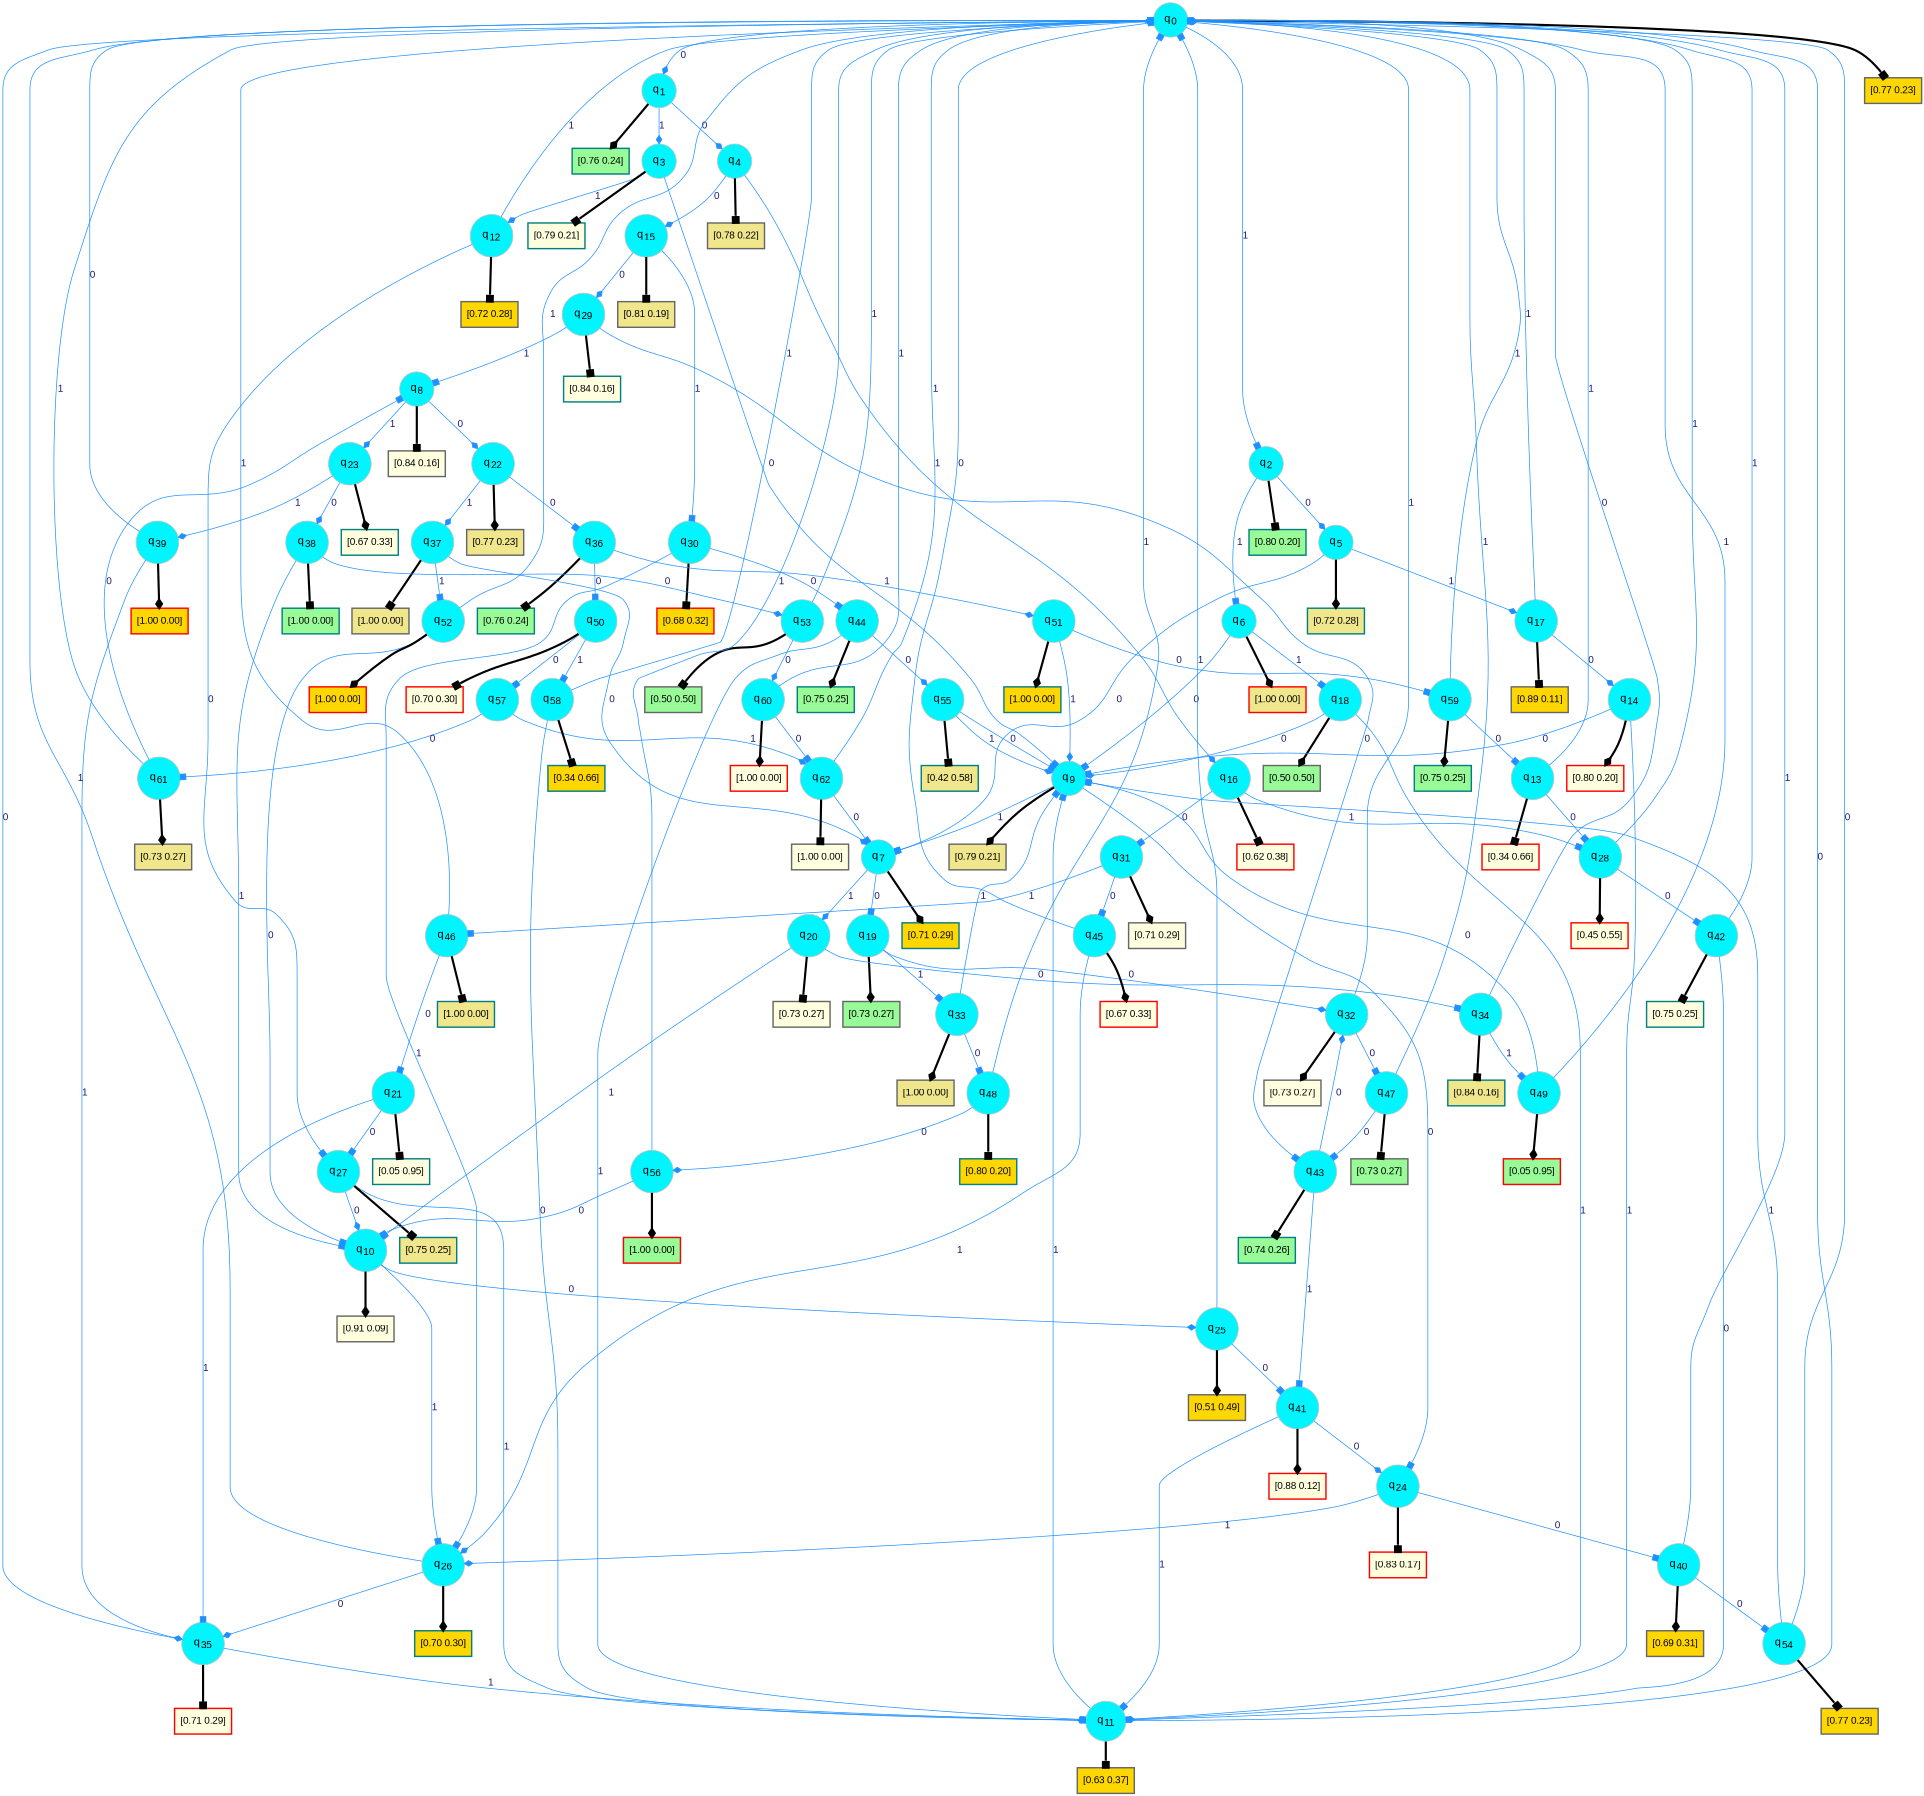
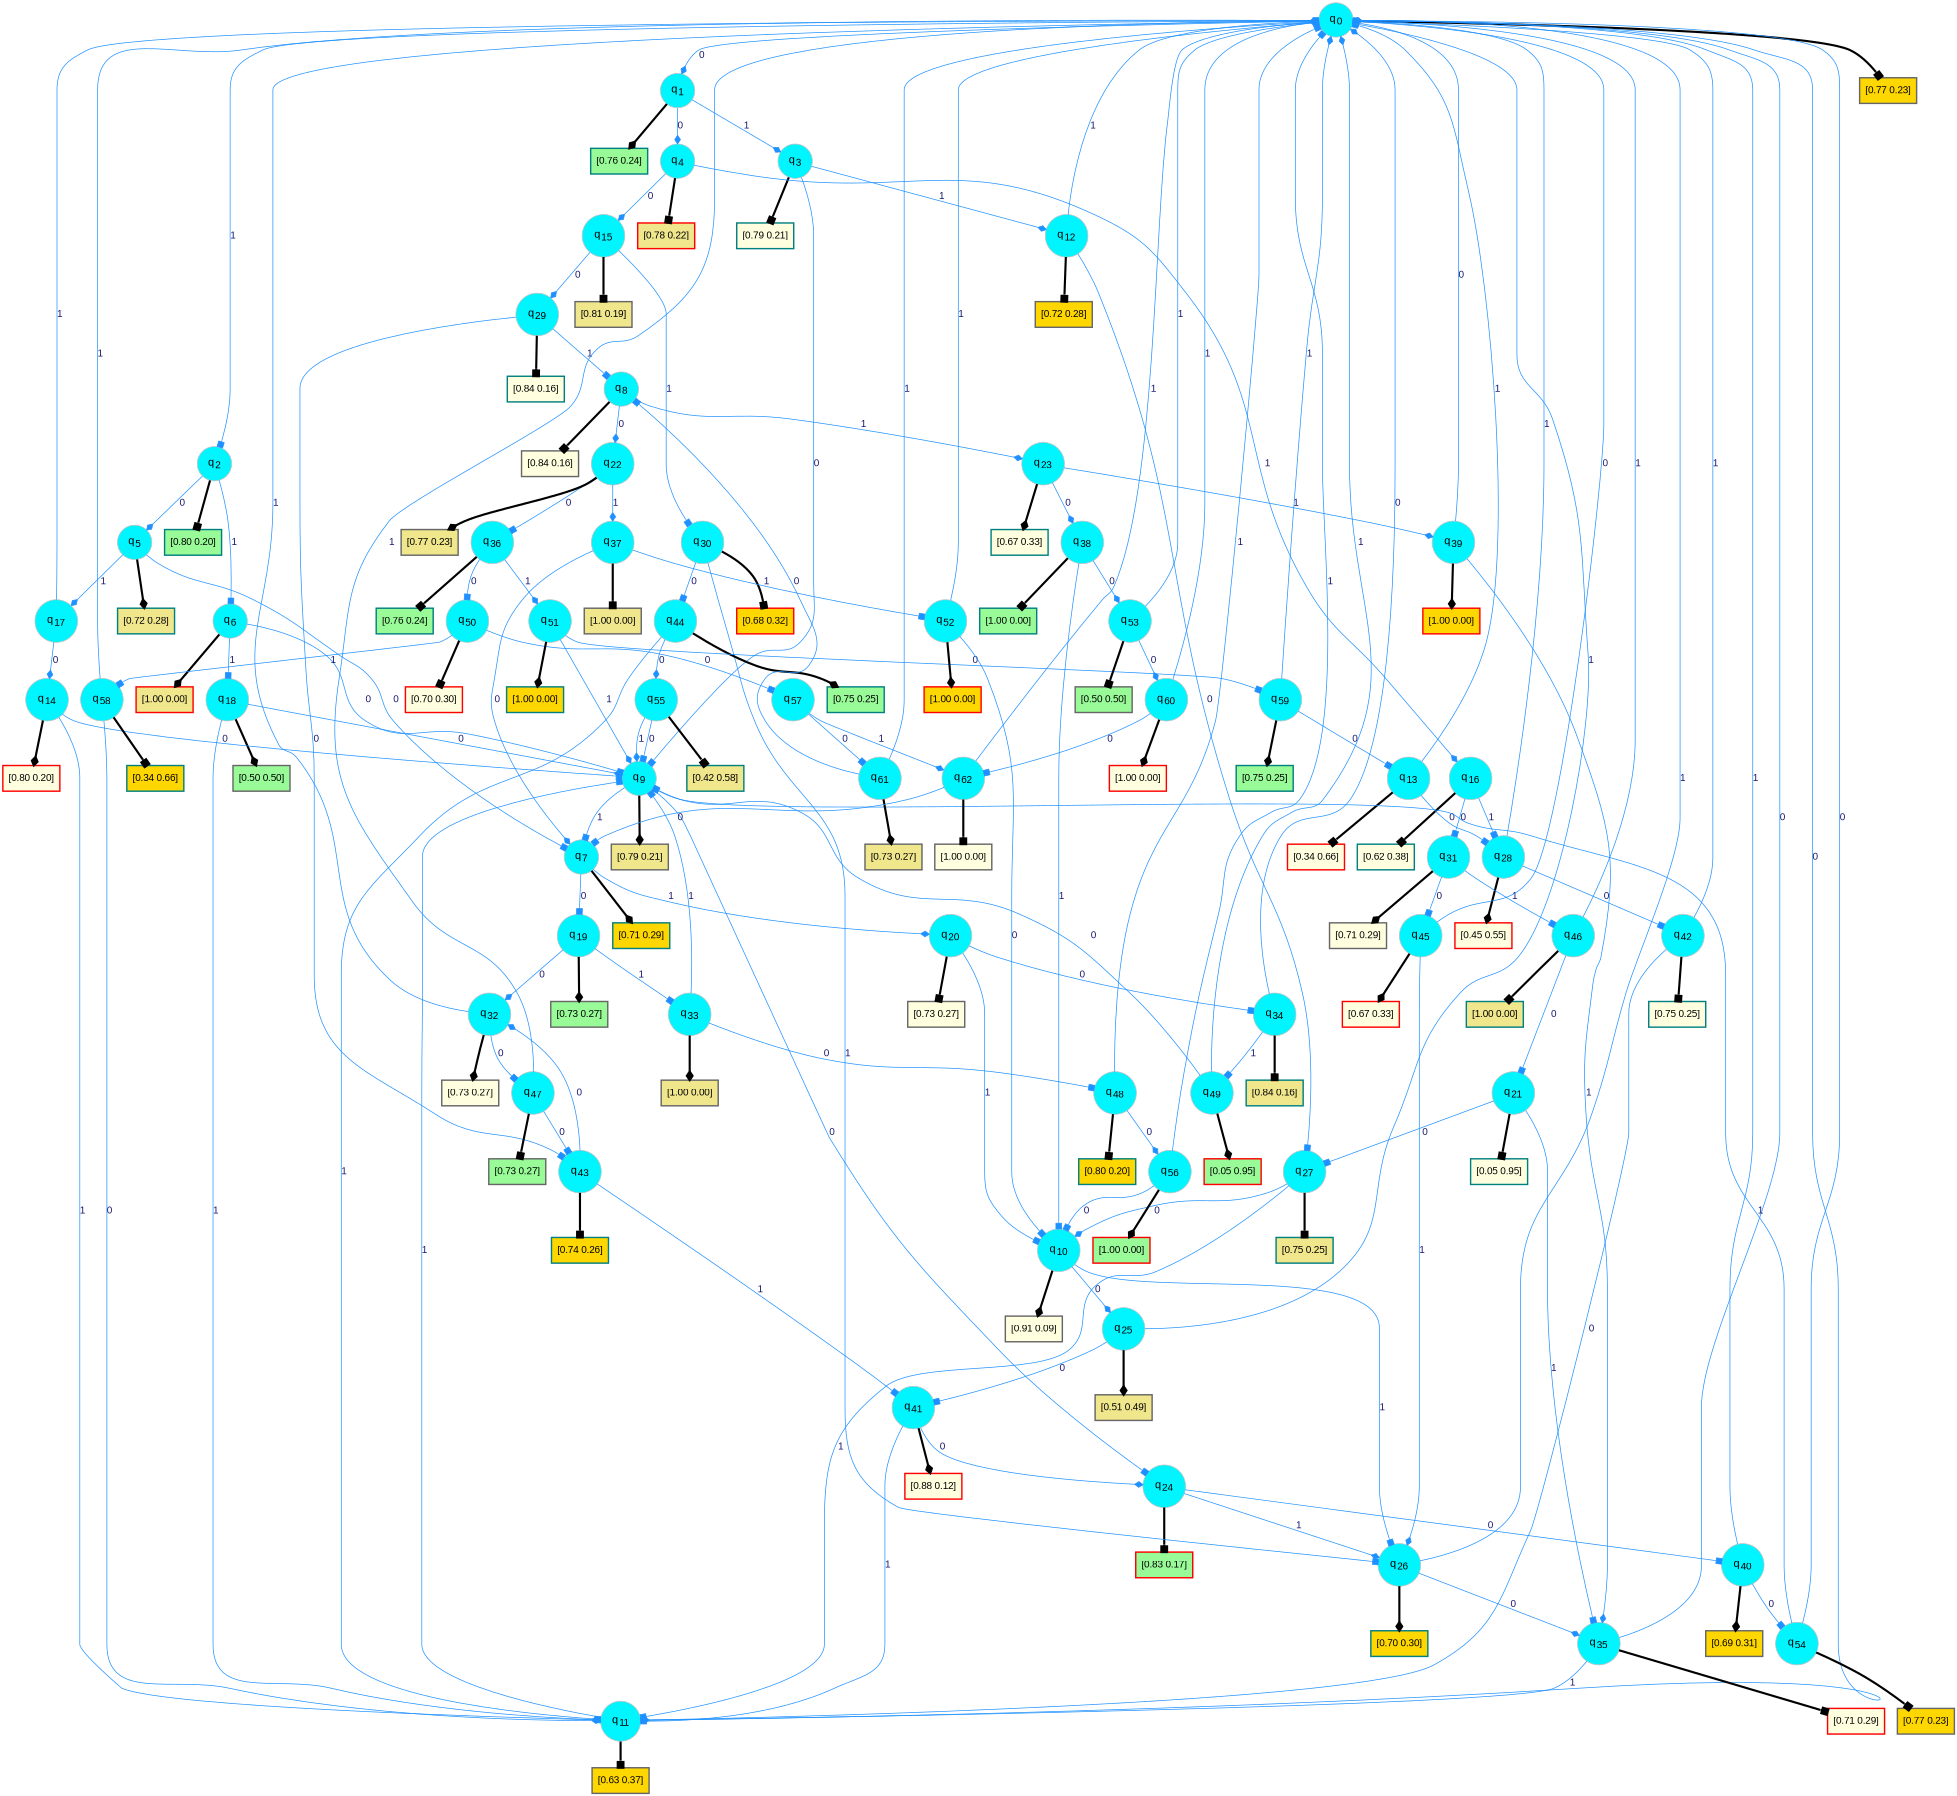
(736, 236) -> (666, 236)
(1540, 700) -> none
(1265, 857) -> (1386, 857)
(1267, 1250) -> (580, 1250)
(1217, 1408) -> (1124, 1408)
(1398, 1565) -> (1164, 1565)
